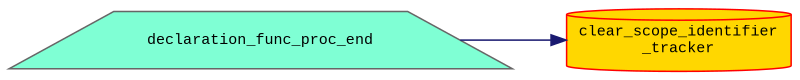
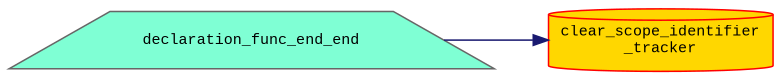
(261, 40) -> (252, 40)
